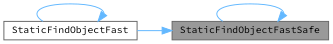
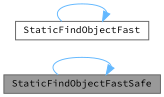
(150, 31) -> none
